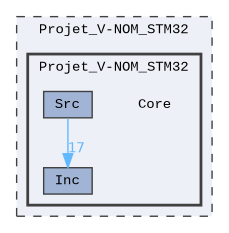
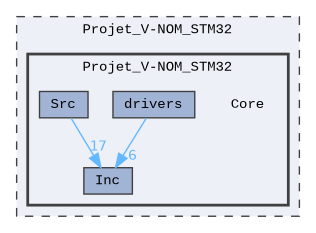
none -> (154, 105)
